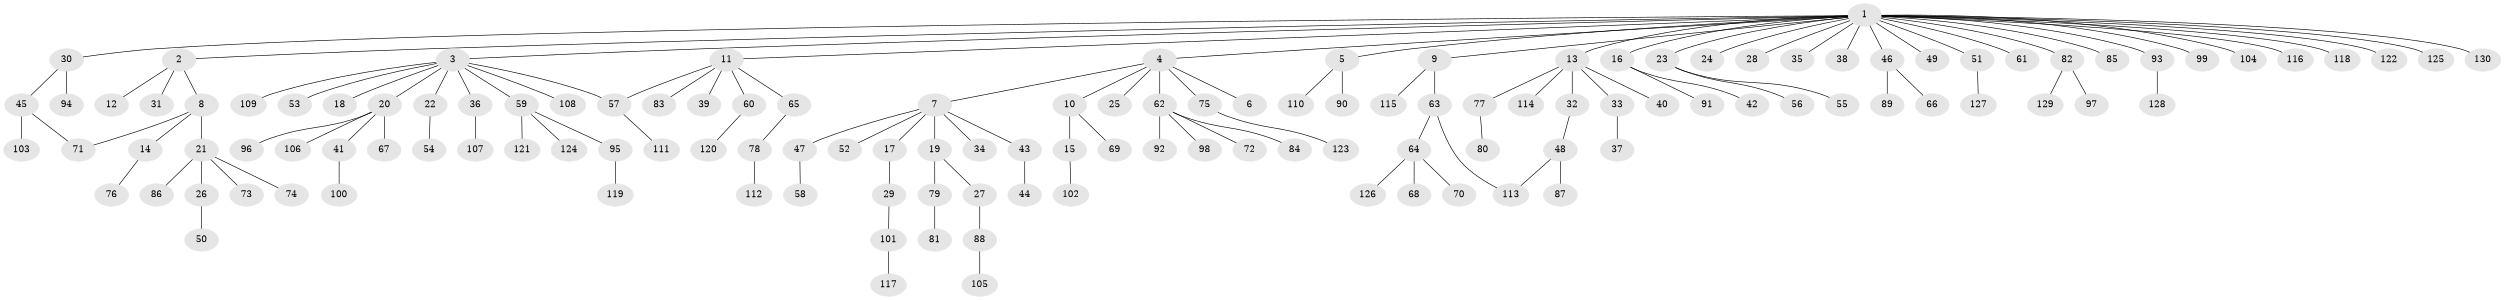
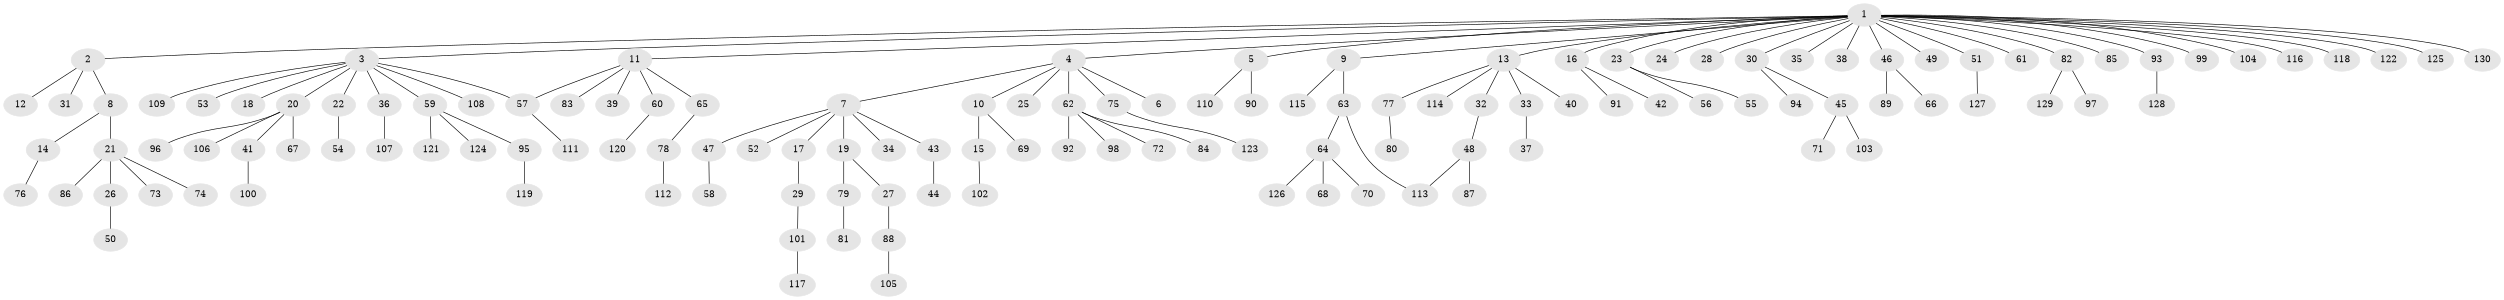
(142, 130) -> none
